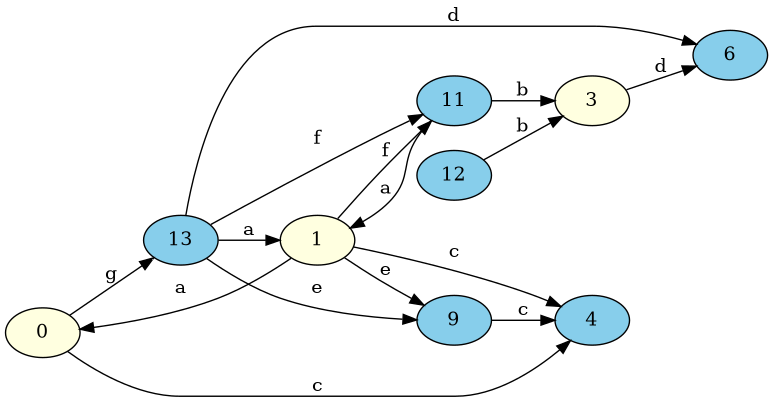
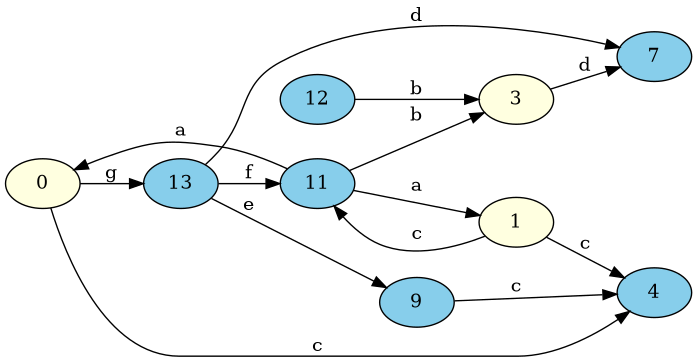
(730, 55) -> (654, 57)
(386, 151) -> (417, 234)
(242, 240) -> none
(378, 279) -> none
(197, 305) -> (188, 143)
